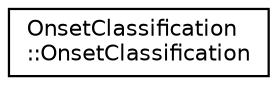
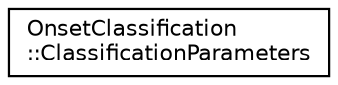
(139, 43) -> (169, 43)
